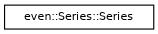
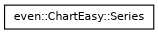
(79, 17) -> (79, 17)
